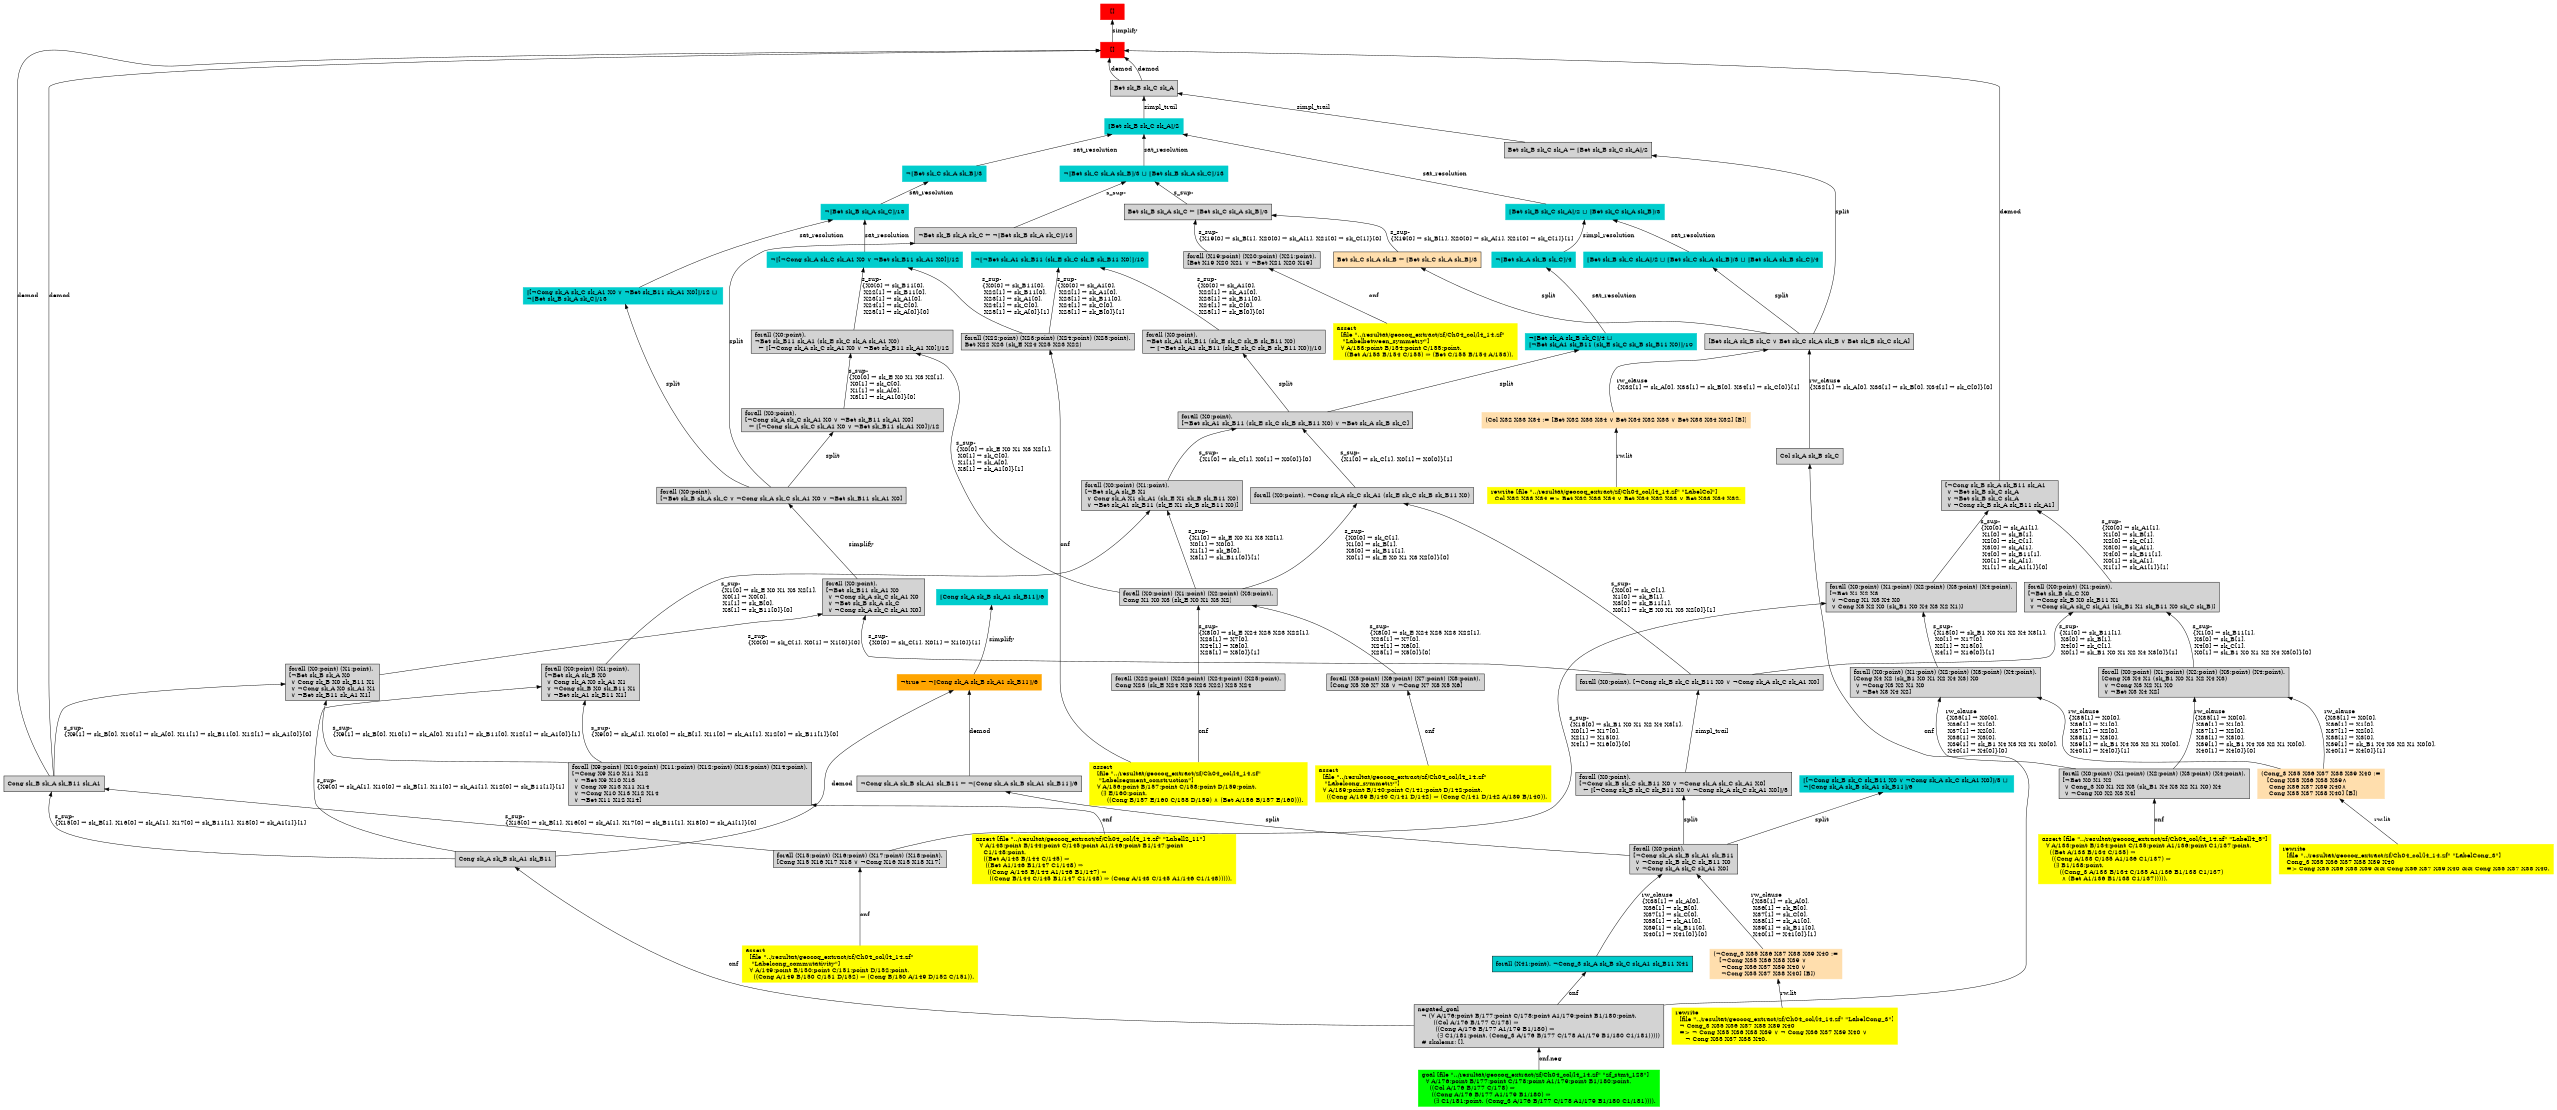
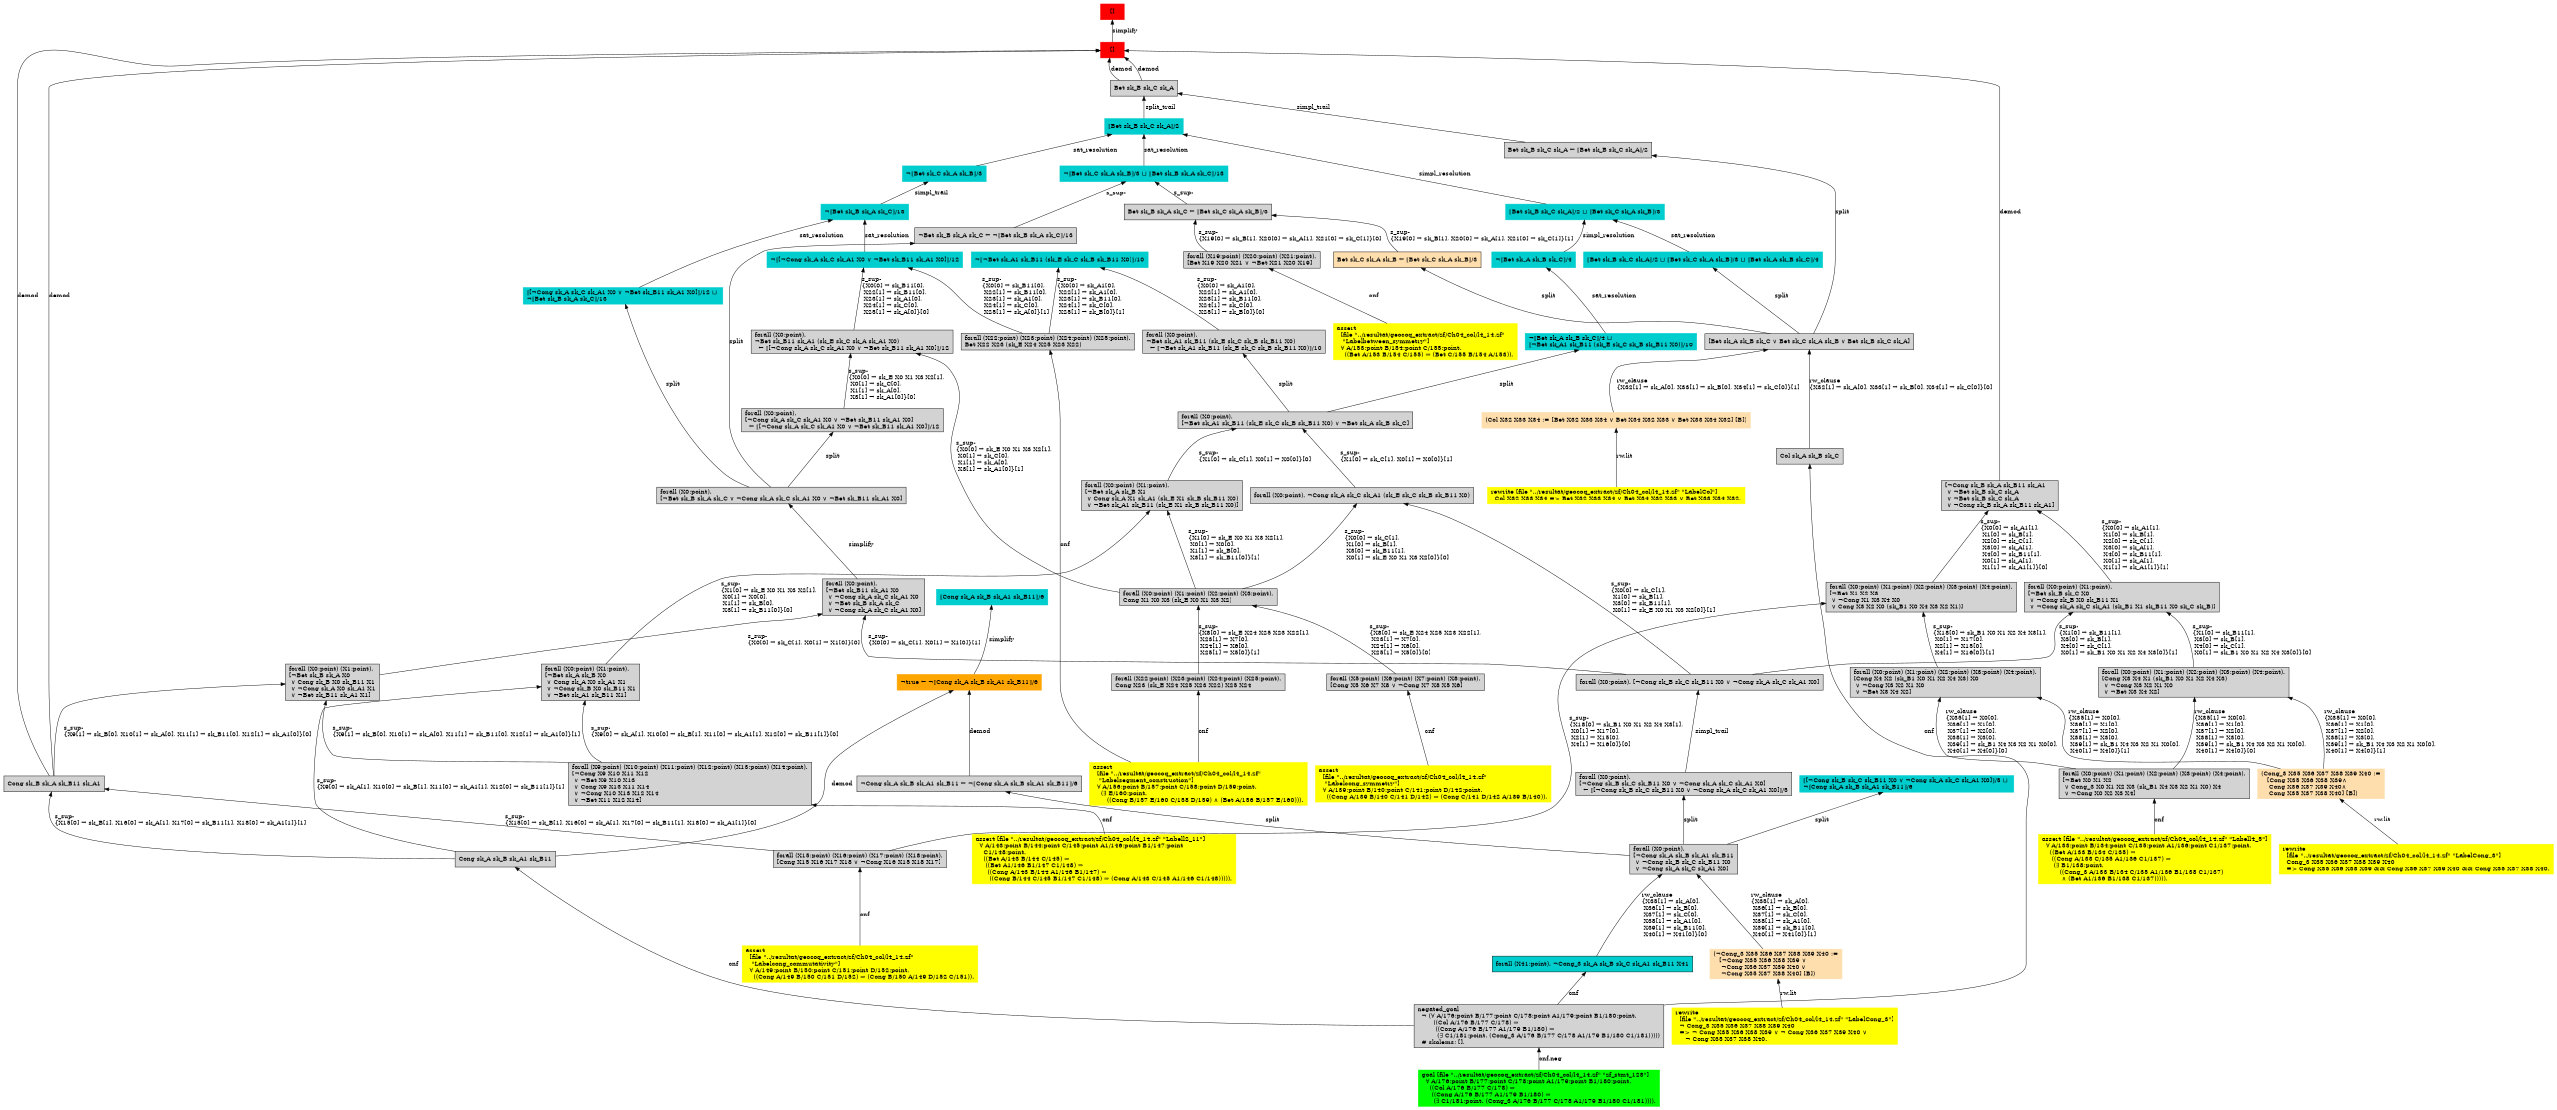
(1161, 107) -> (1161, 107)
(1445, 174) -> (1445, 174)
(931, 193) -> (931, 193)
